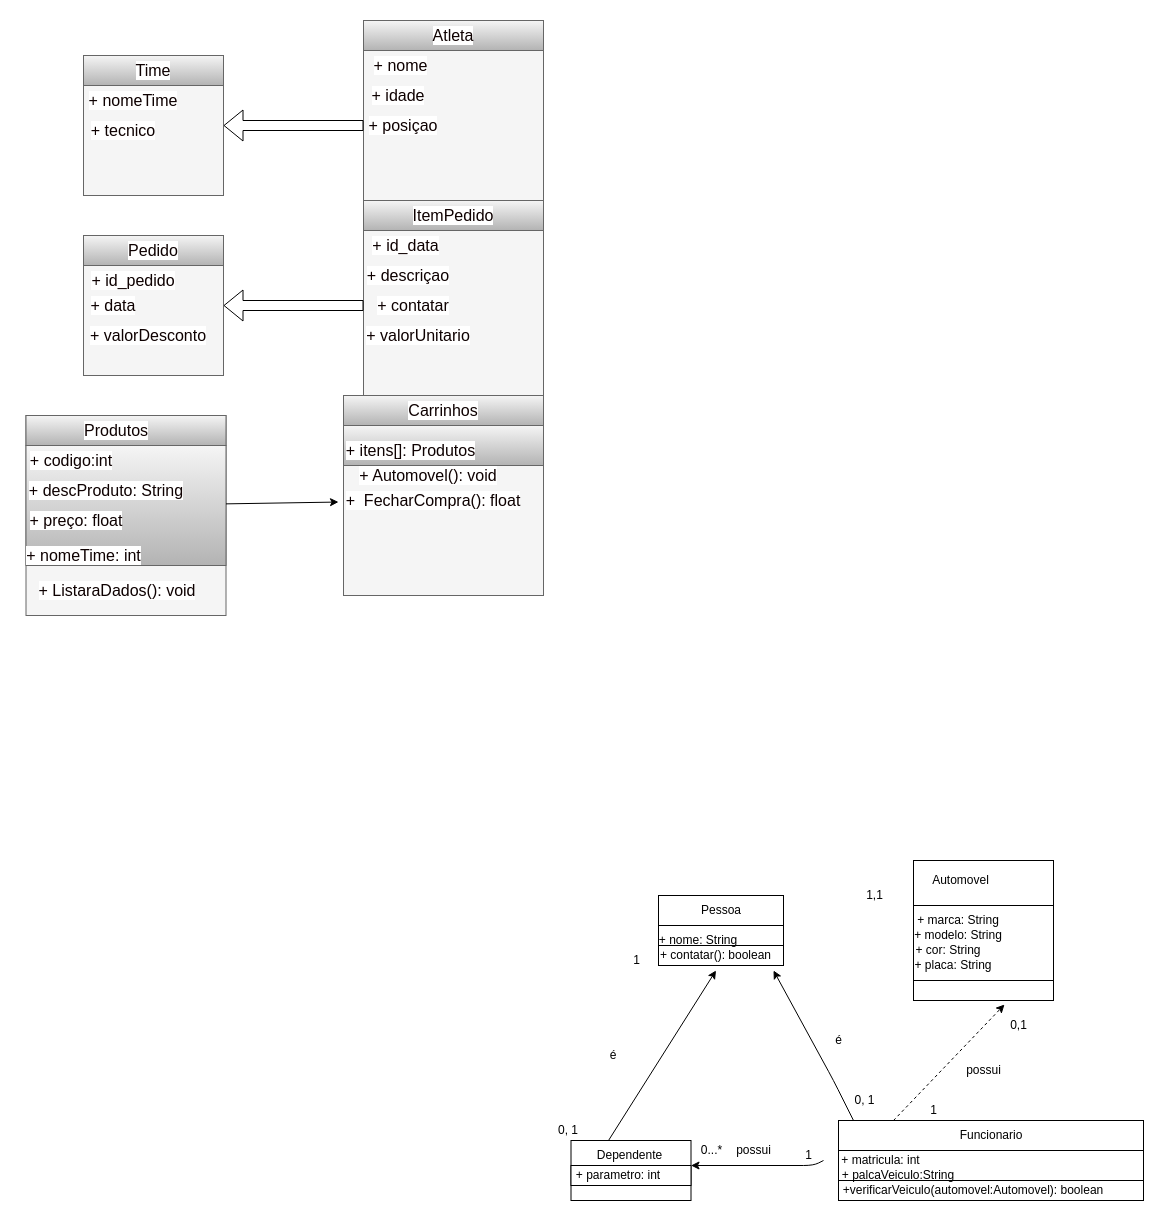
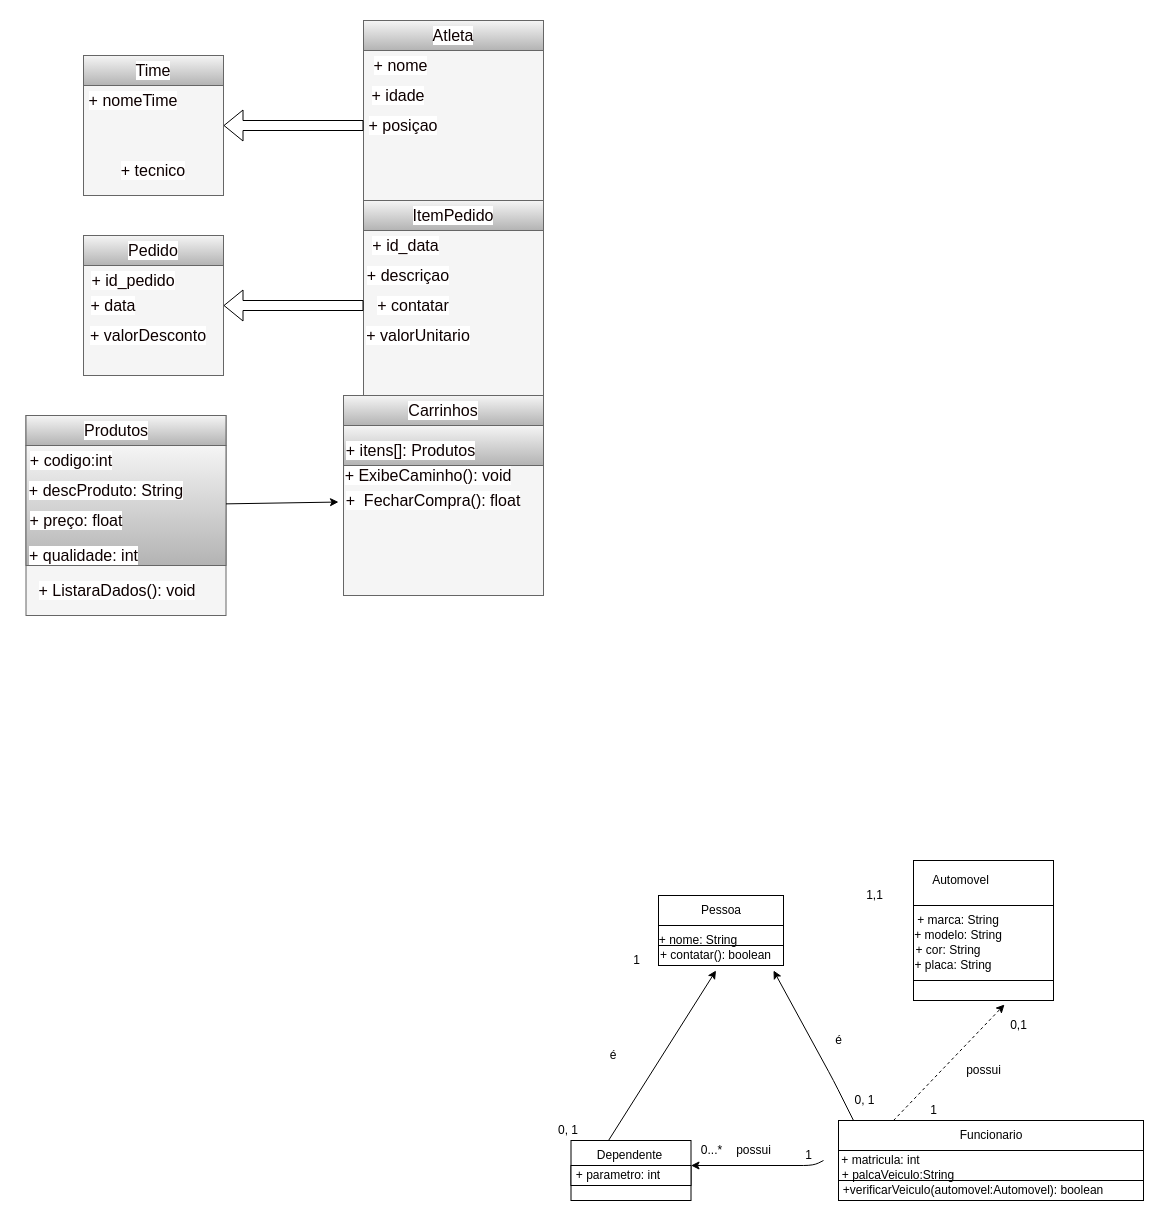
(124, 131) -> (154, 171)
(429, 476) -> (429, 476)
(84, 556) -> (84, 556)
